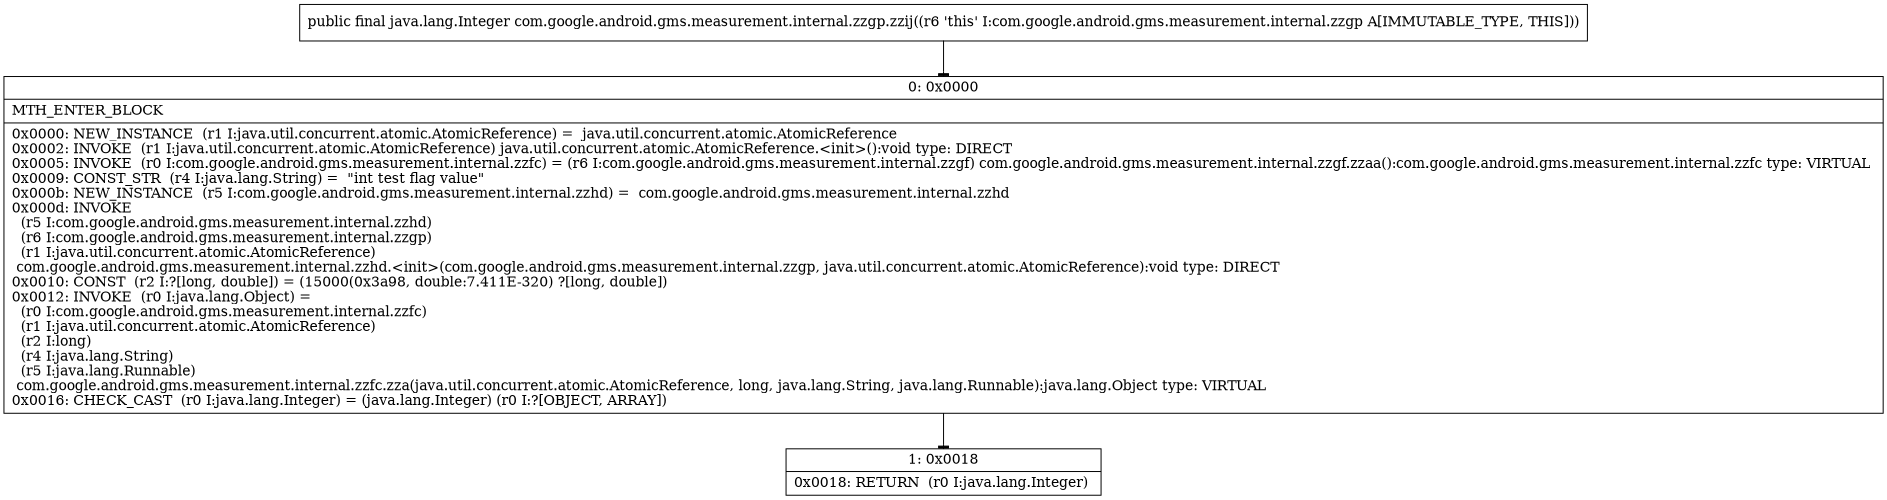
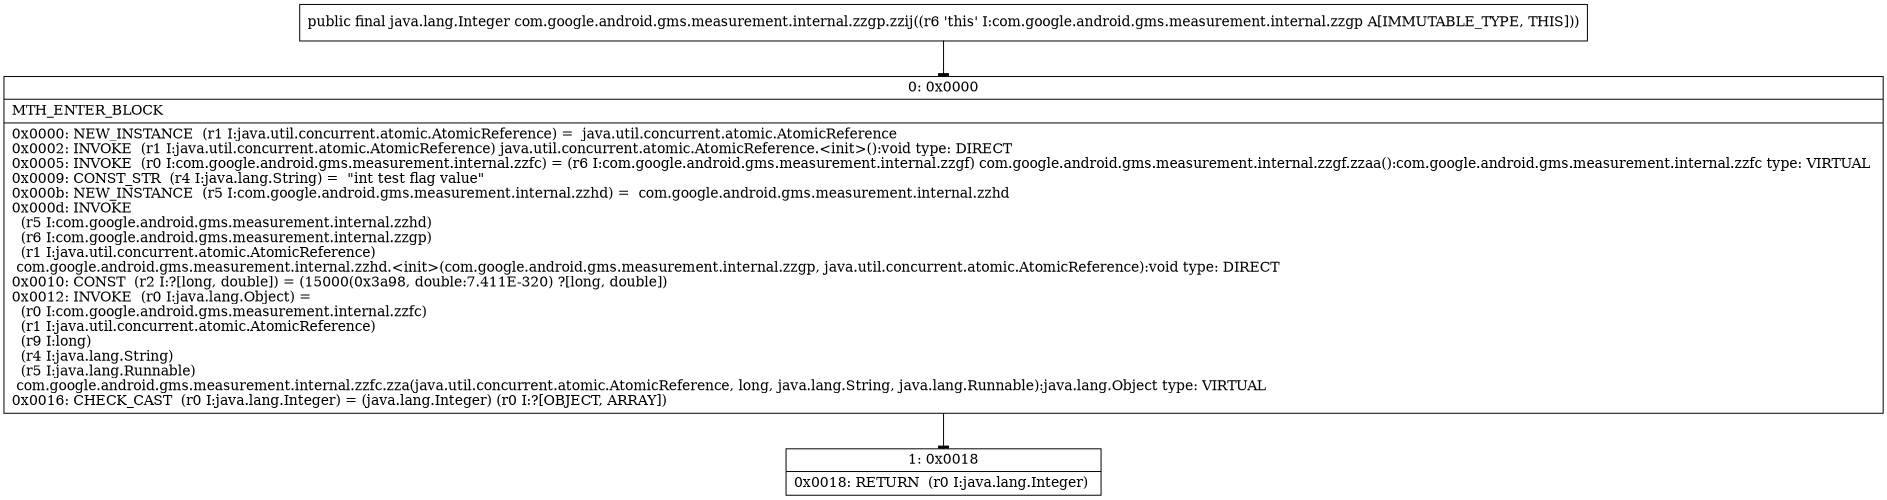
(52, 342) -> (52, 342)
